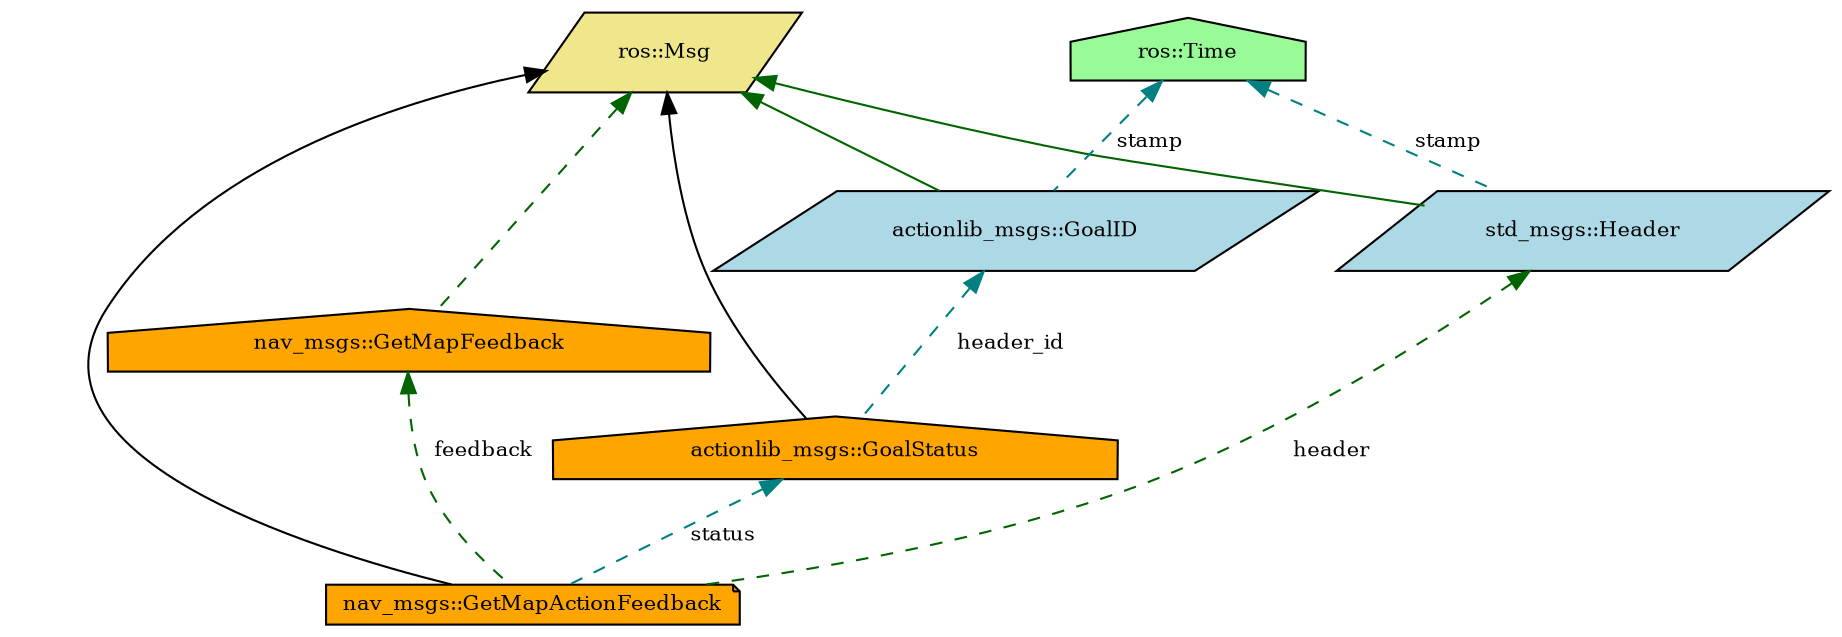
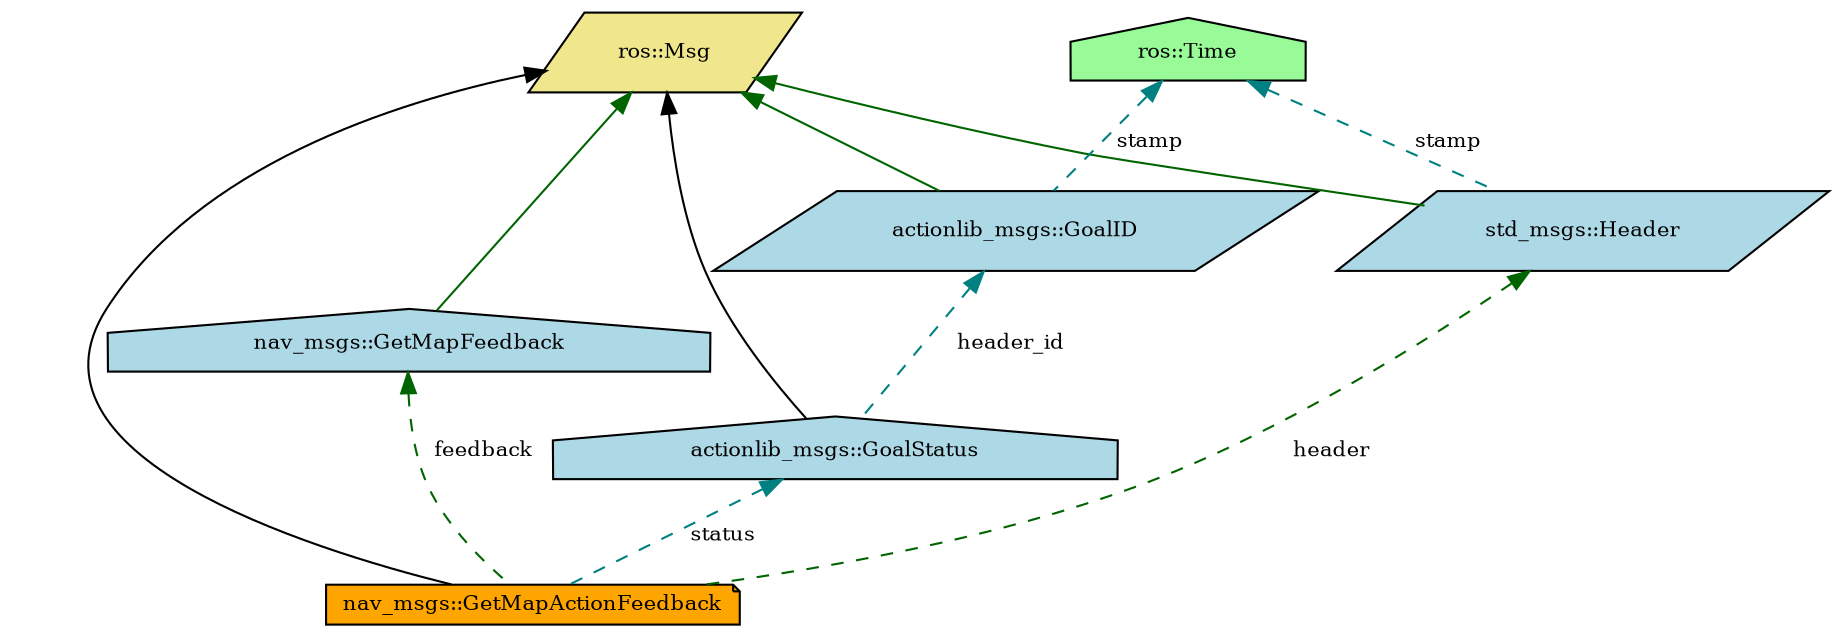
(527, 209) -> (527, 209)
(409, 344) -> (409, 344)
(835, 451) -> (835, 451)
